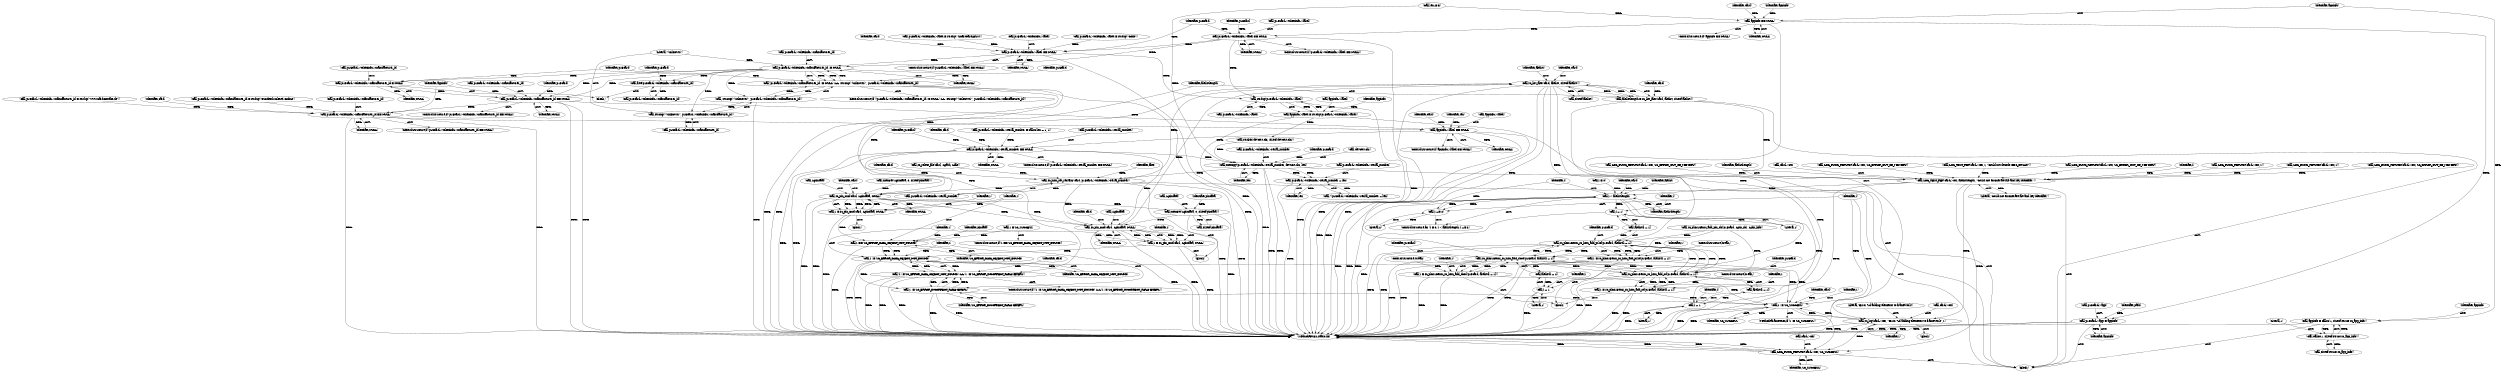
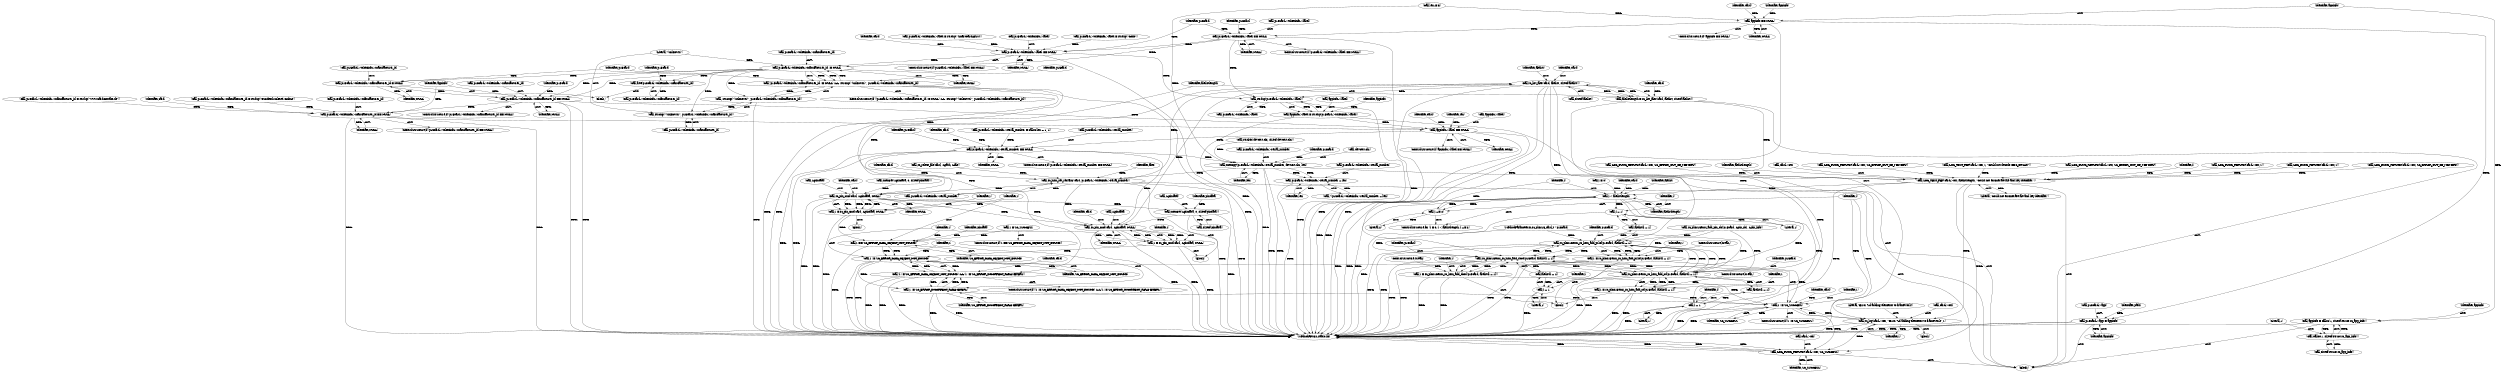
(1565, 91) -> (1409, 90)
(1294, 127) -> (1382, 124)
none -> (1536, 228)
(1793, 282) -> (1793, 282)
(1787, 321) -> (1787, 321)
